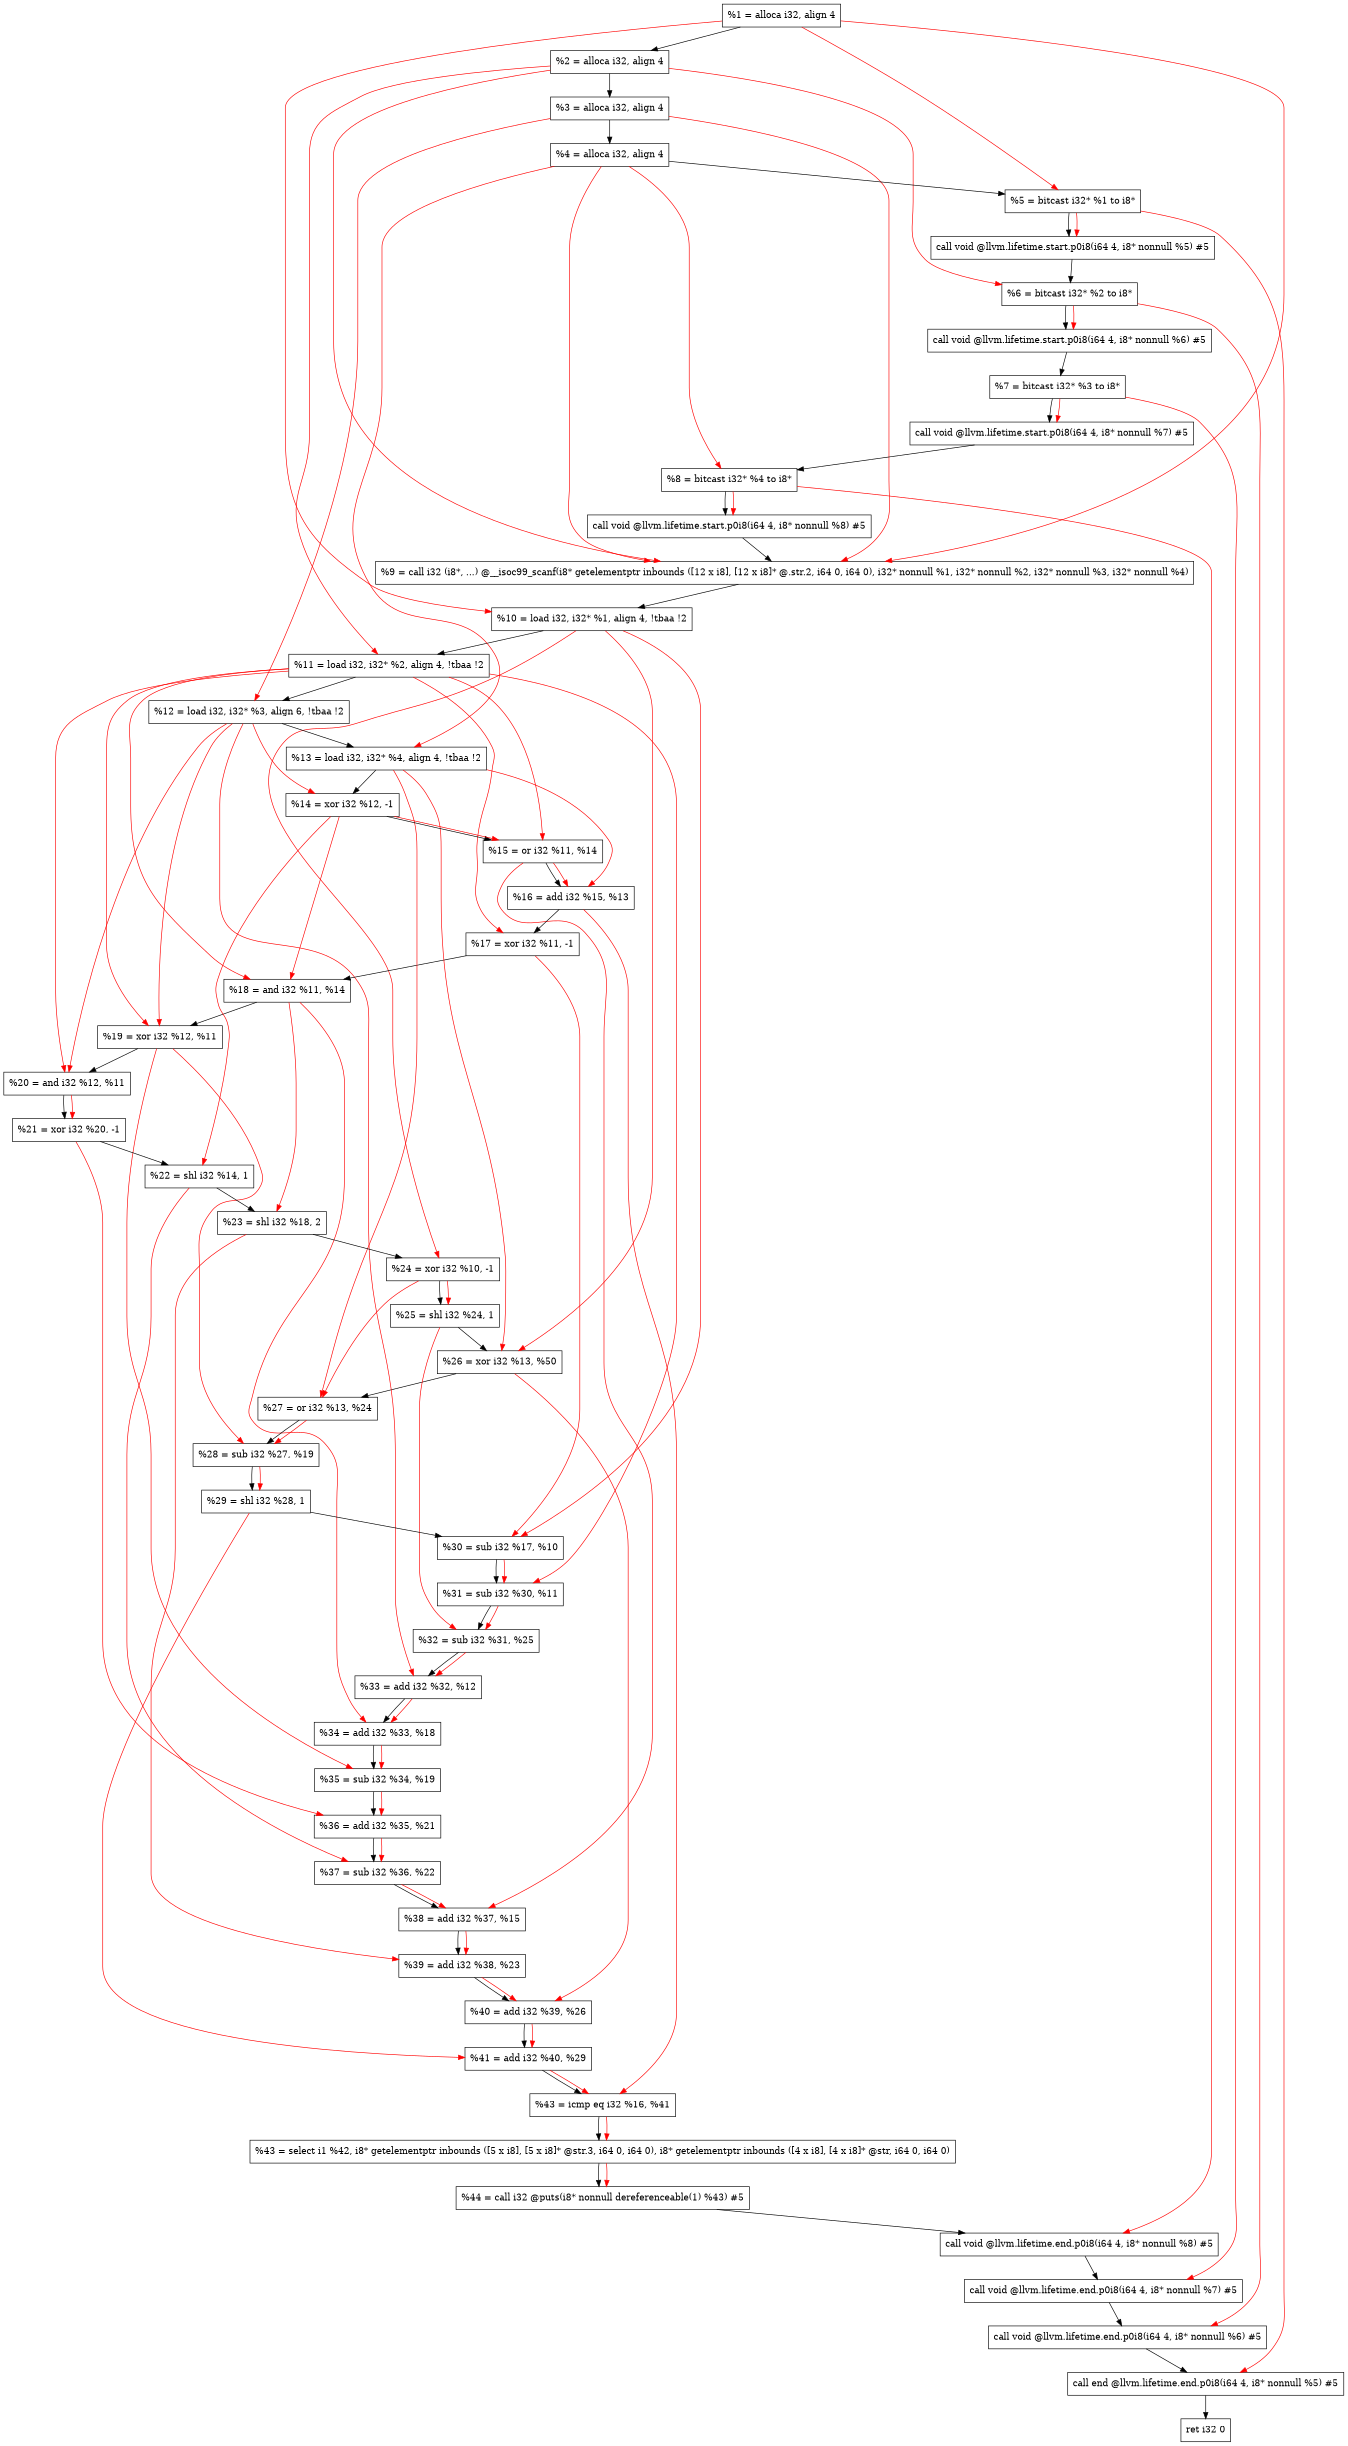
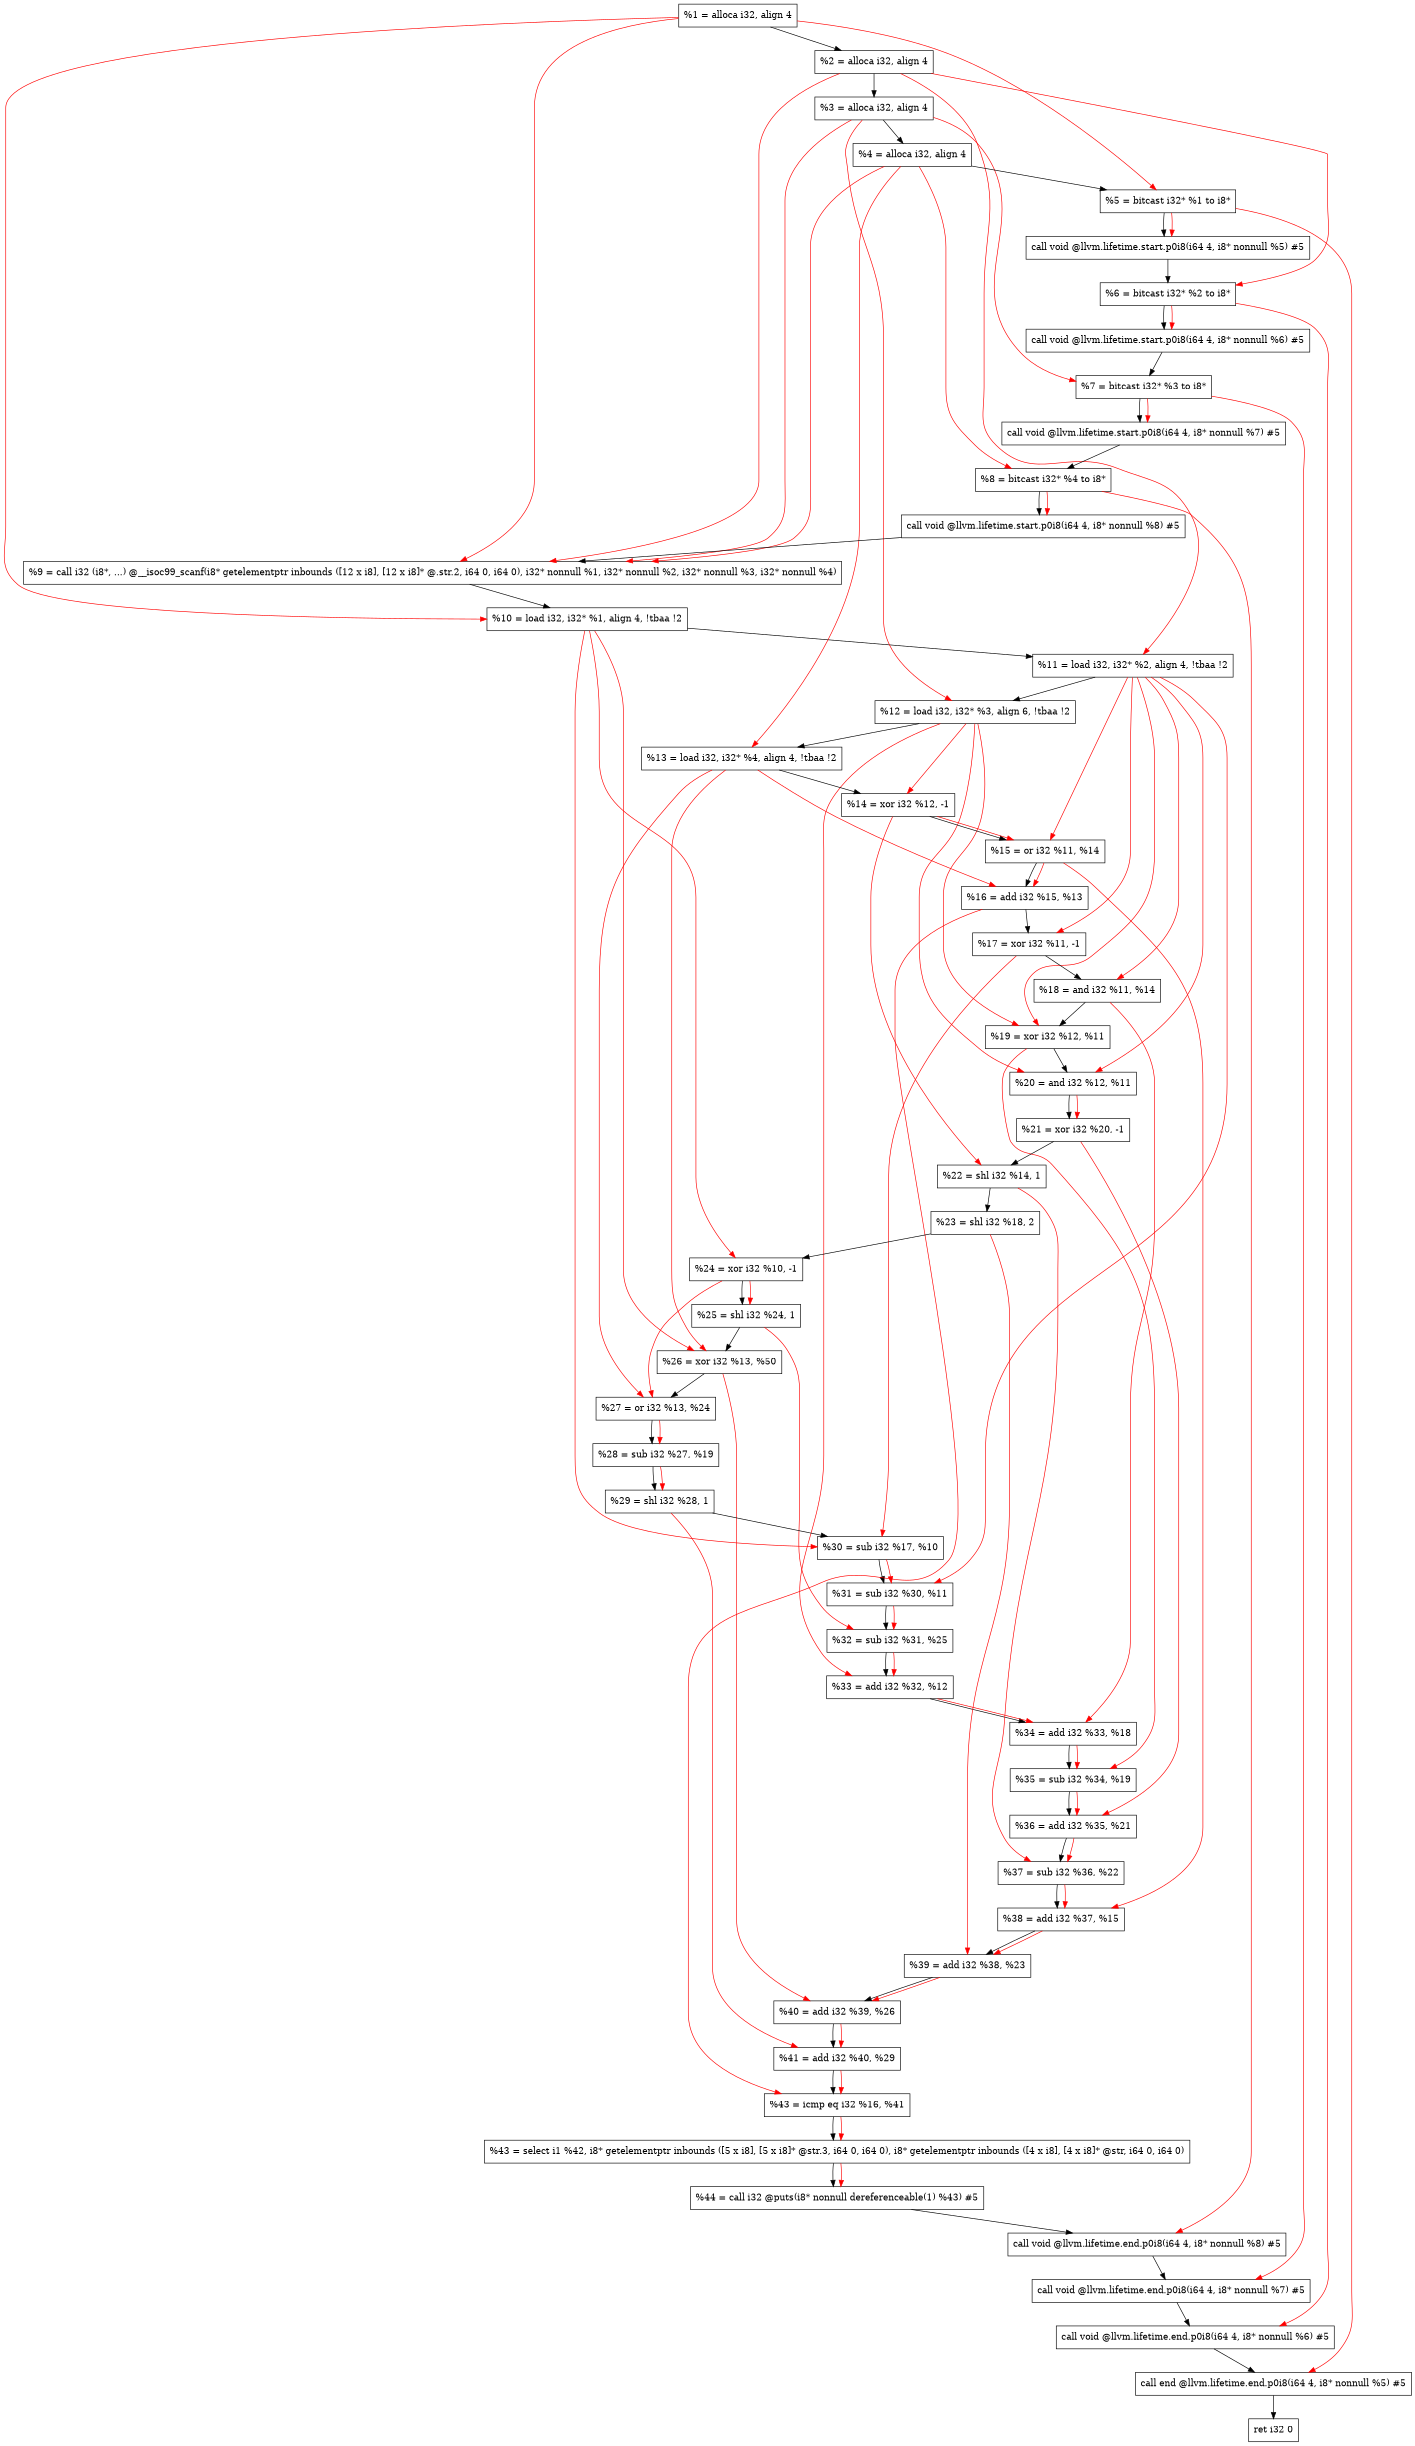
none -> (998, 251)
(316, 895) -> none
(296, 1105) -> none
(207, 1218) -> none
